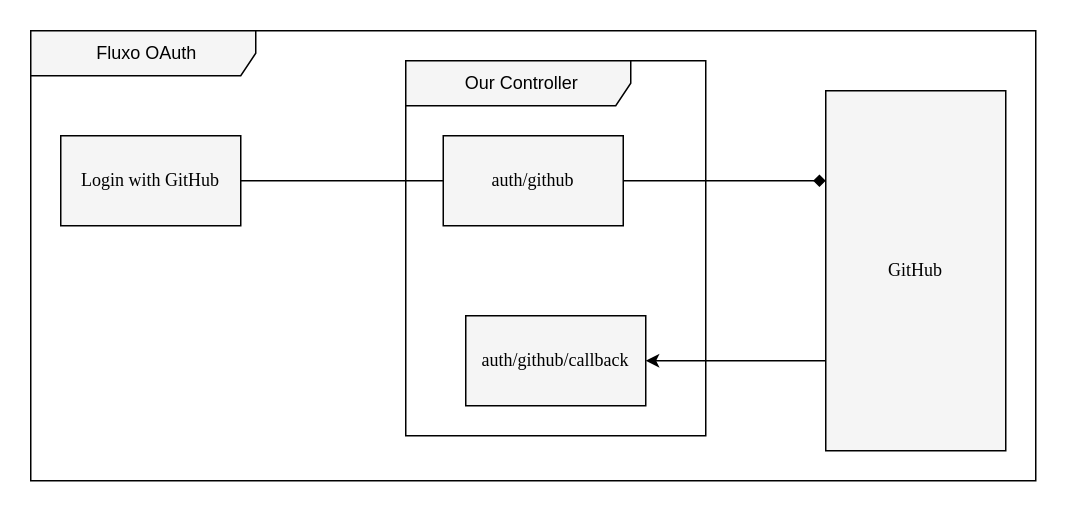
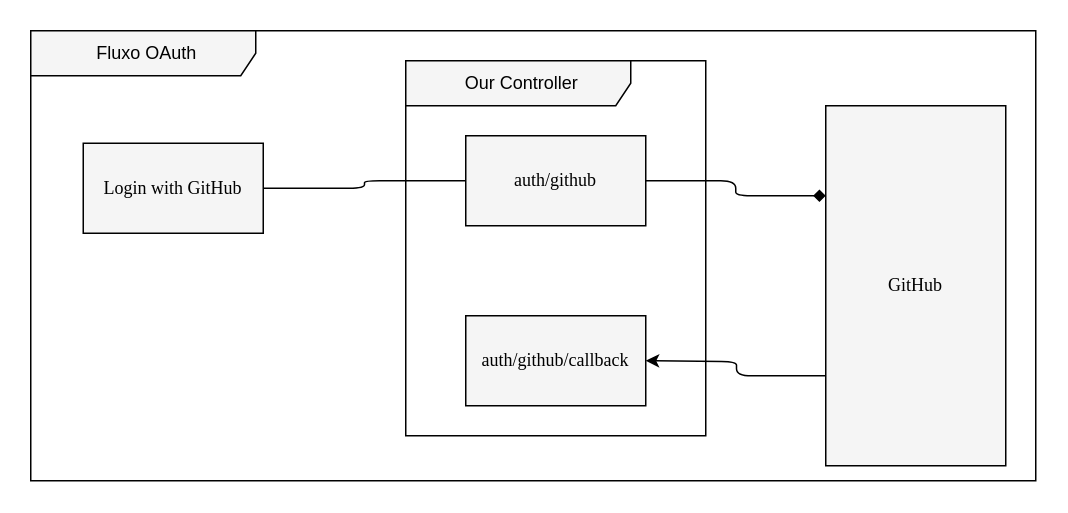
(151, 181) -> (173, 188)
(533, 181) -> (556, 181)
(916, 271) -> (916, 286)
